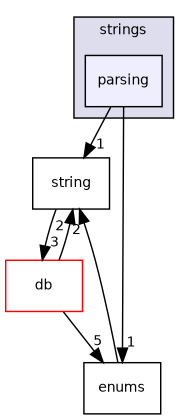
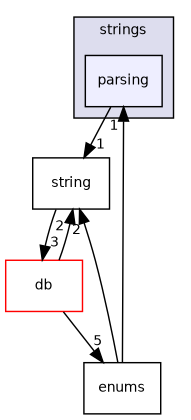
(123, 227) -> (123, 242)
